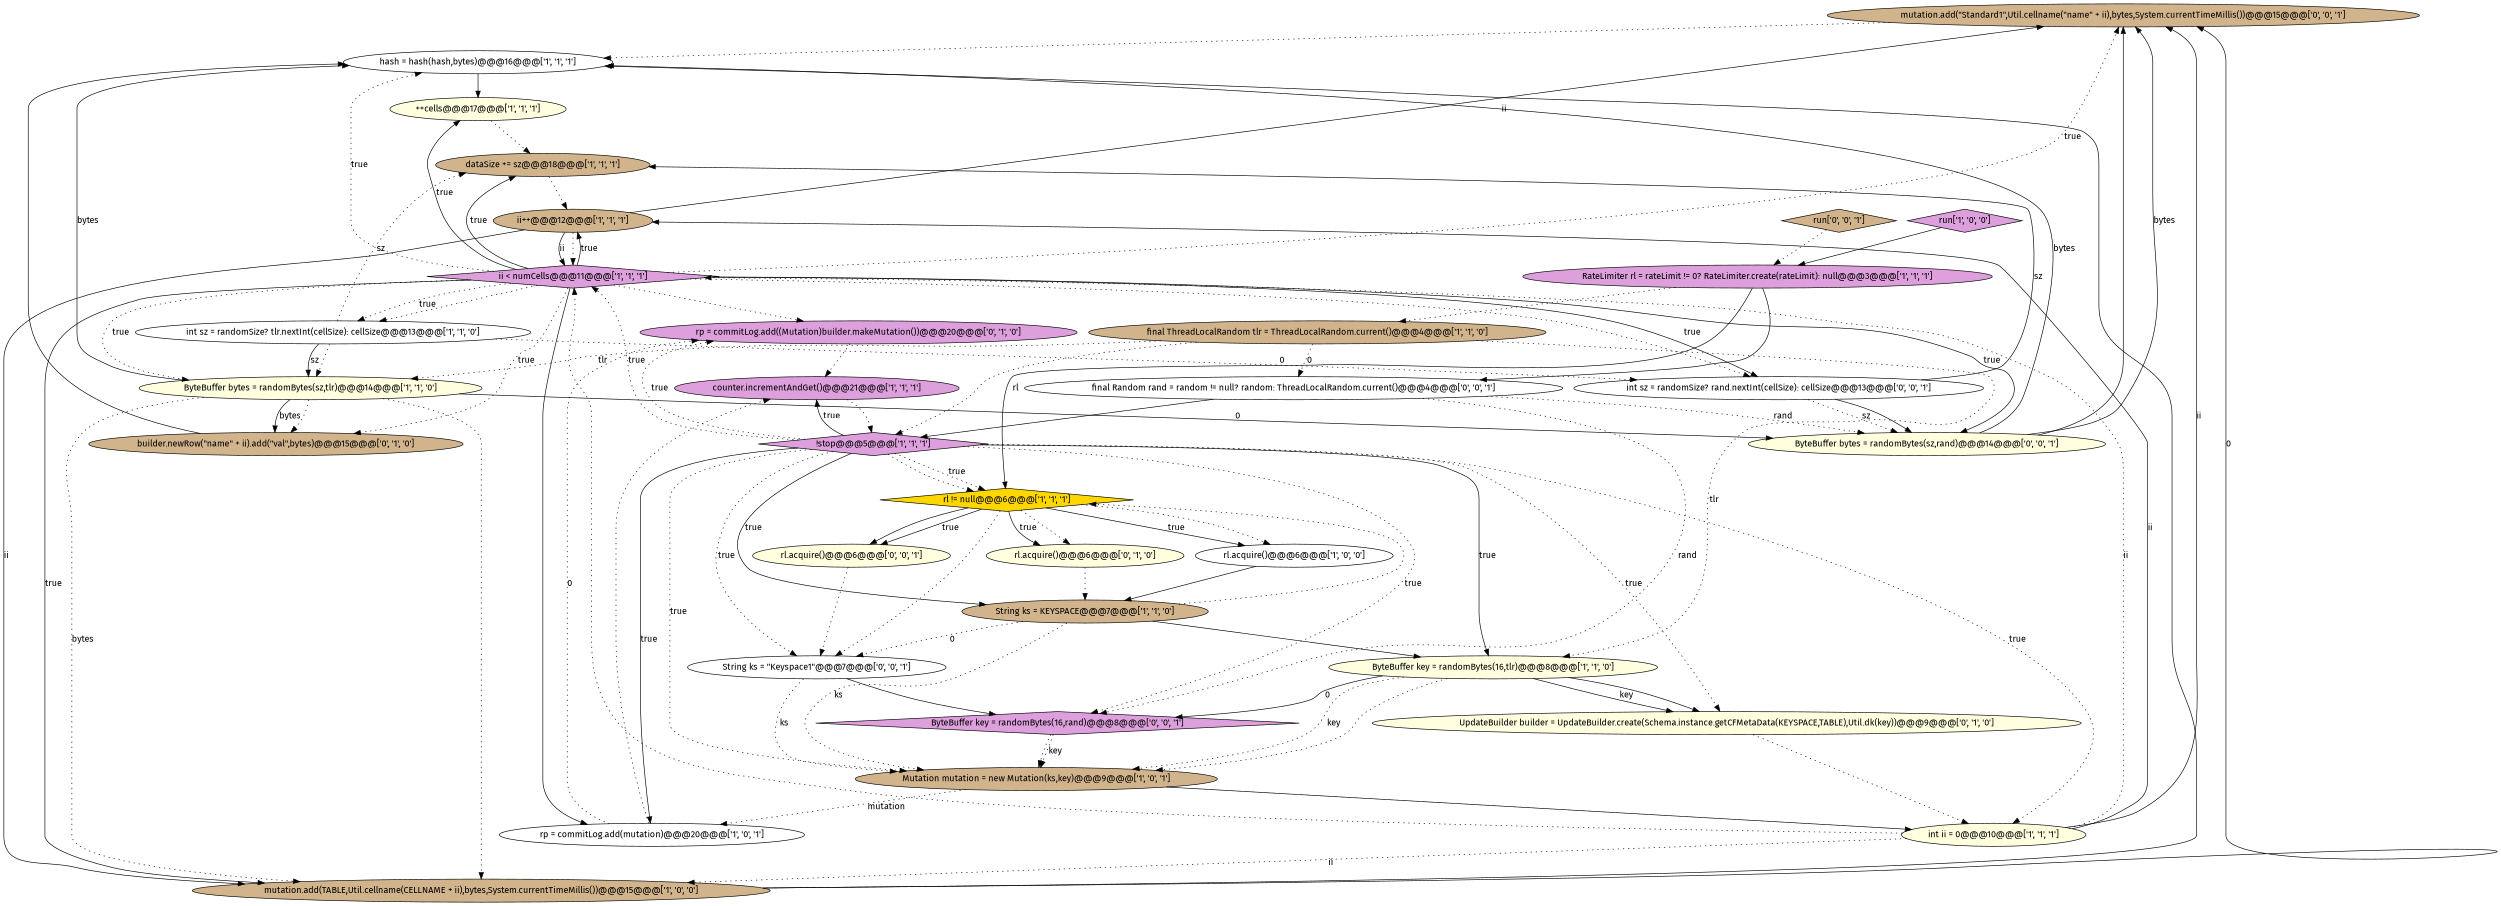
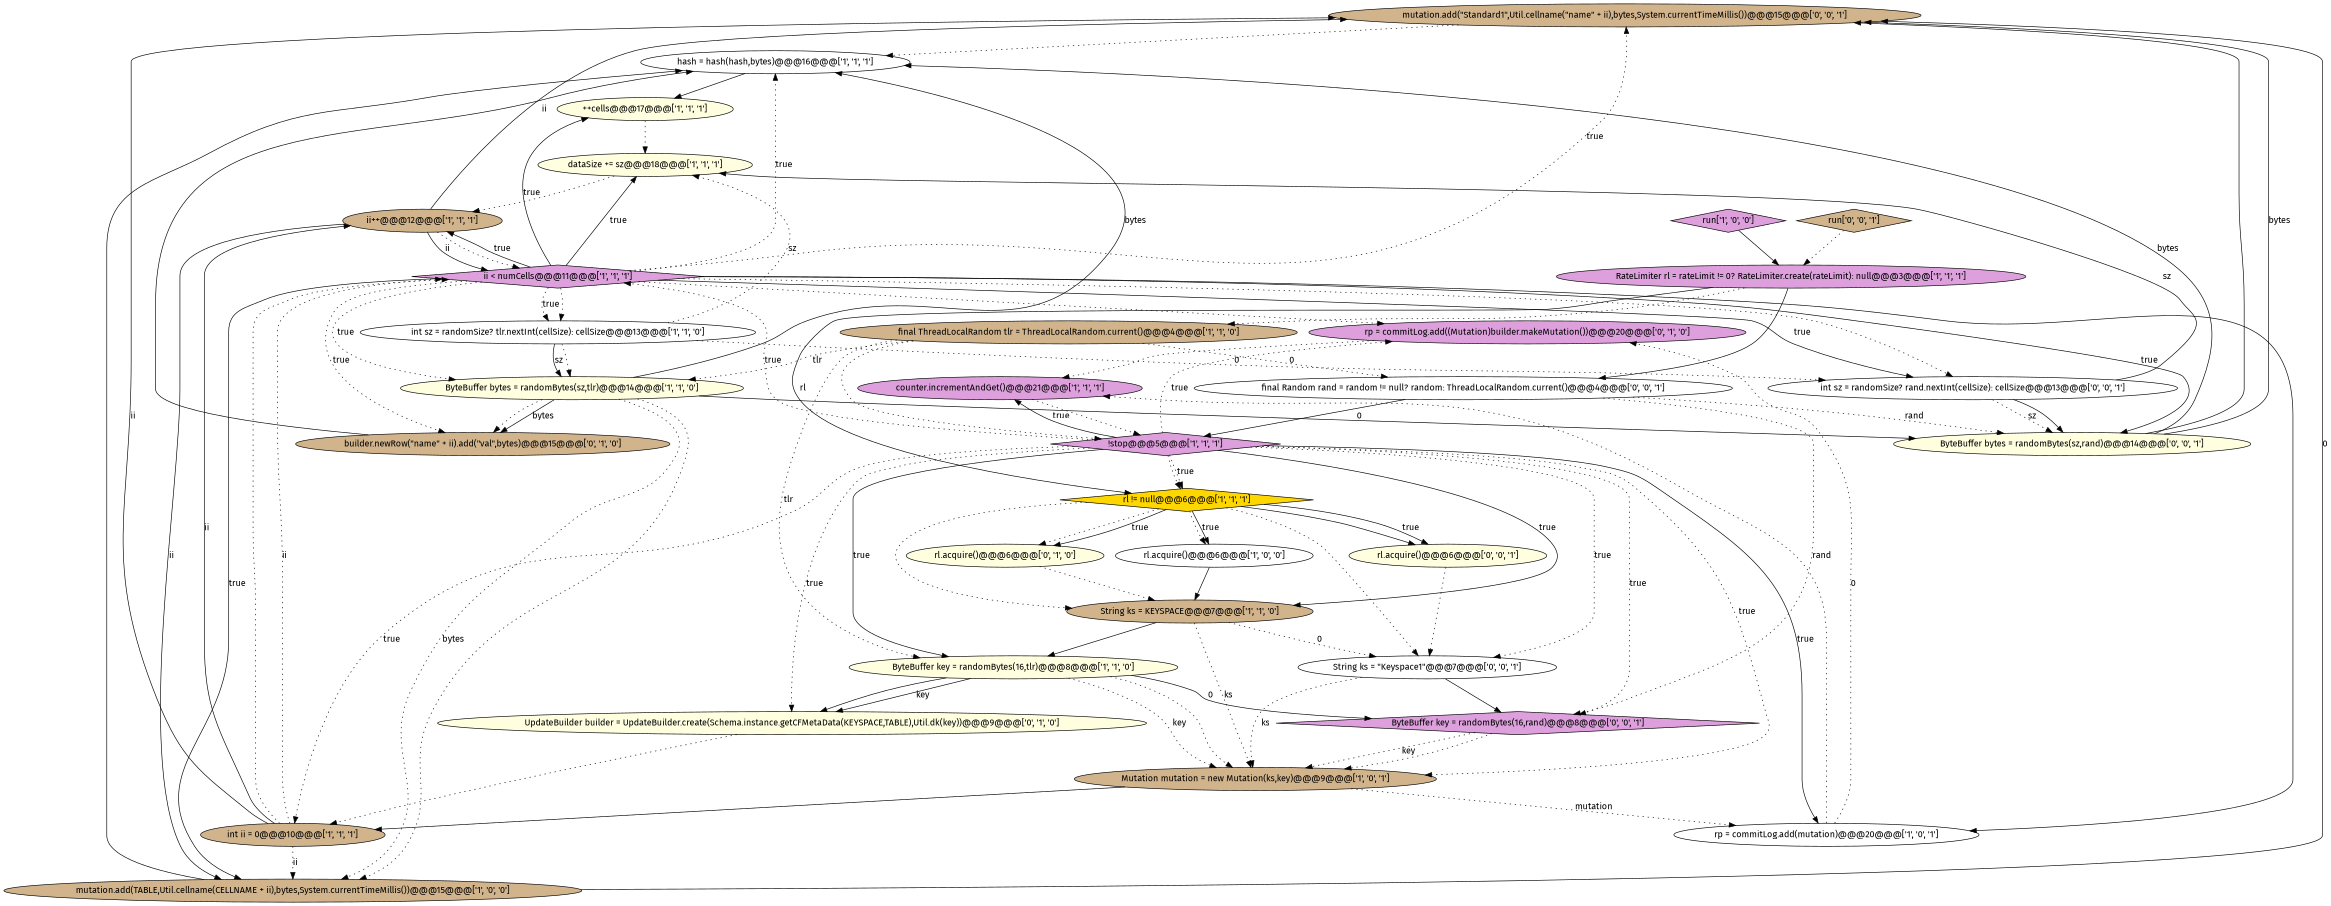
(543, 165) -> (645, 165)
(1373, 533) -> (899, 546)
(1994, 835) -> (293, 835)
